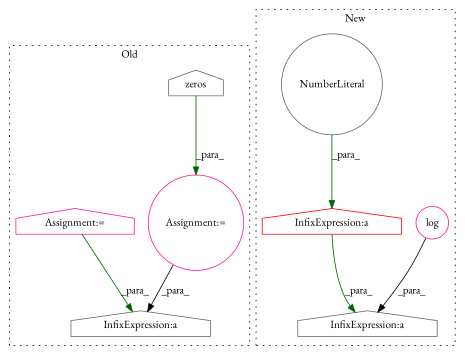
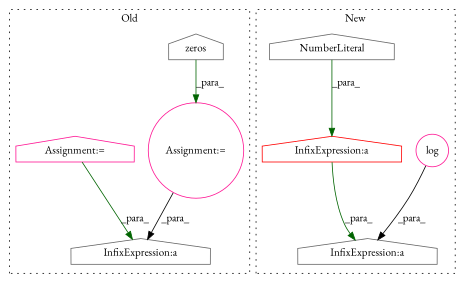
(332, 84) -> (332, 48)
